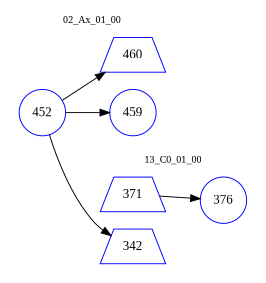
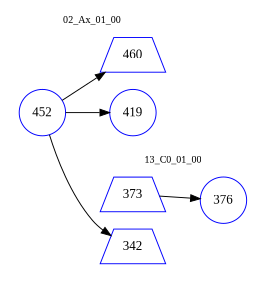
(133, 113) -> (133, 113)
(133, 194) -> (133, 194)
